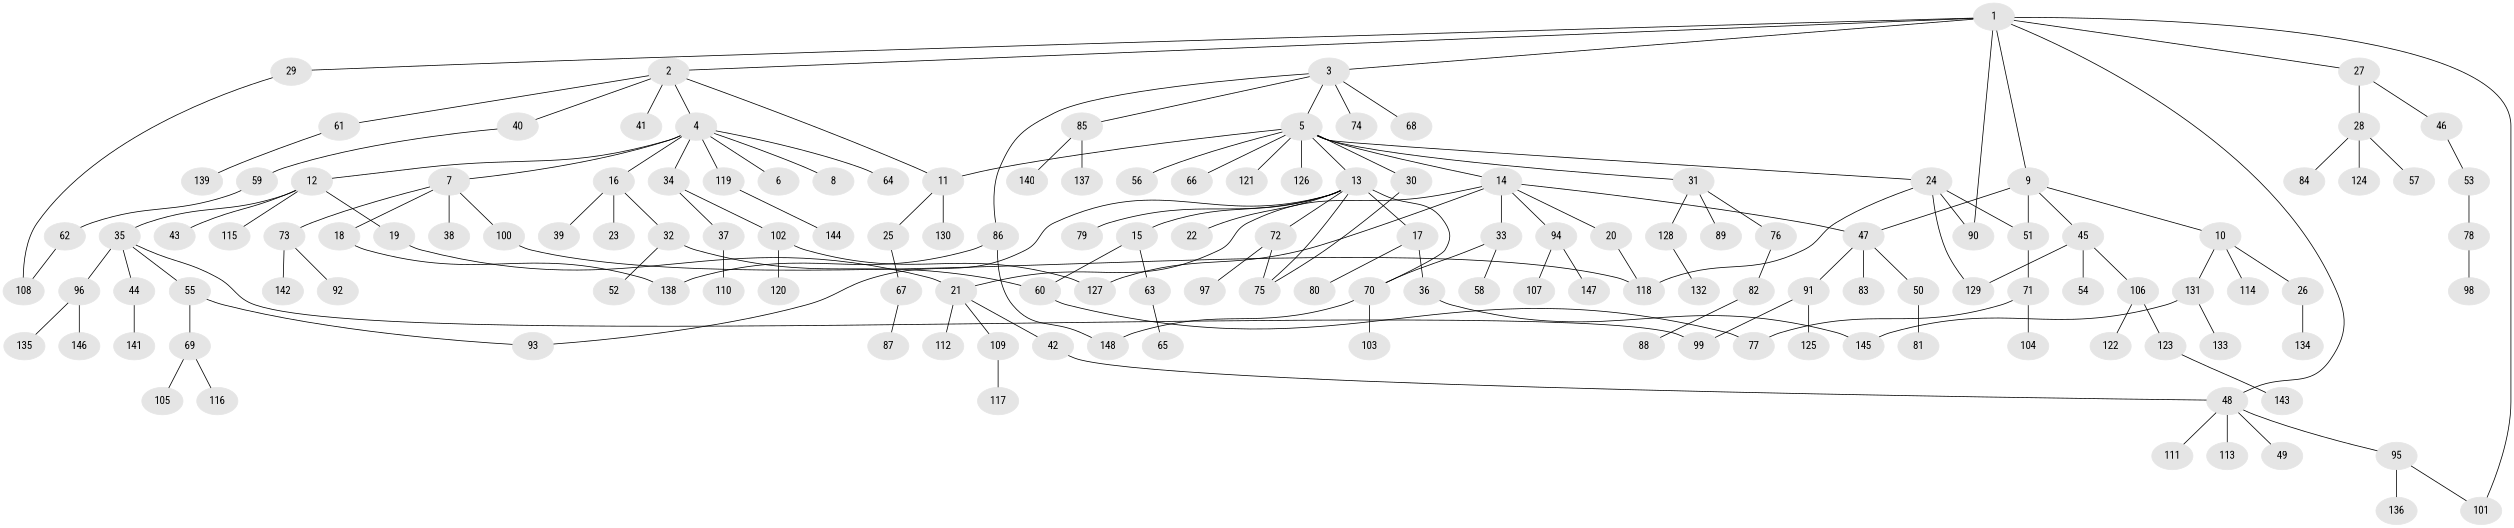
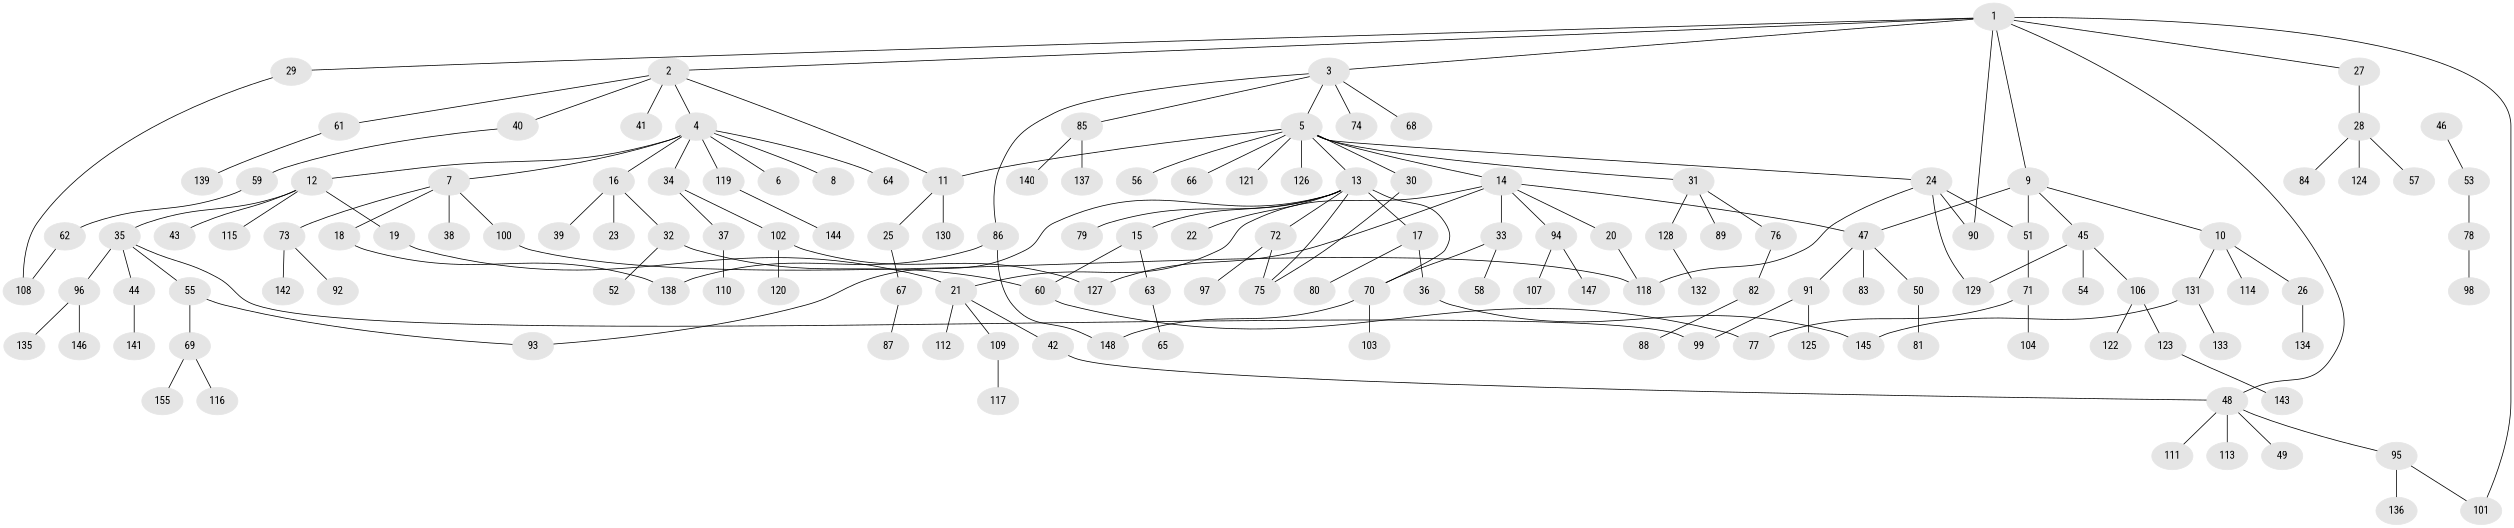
(2400, 99) -> none
(162, 401) -> (162, 401)
